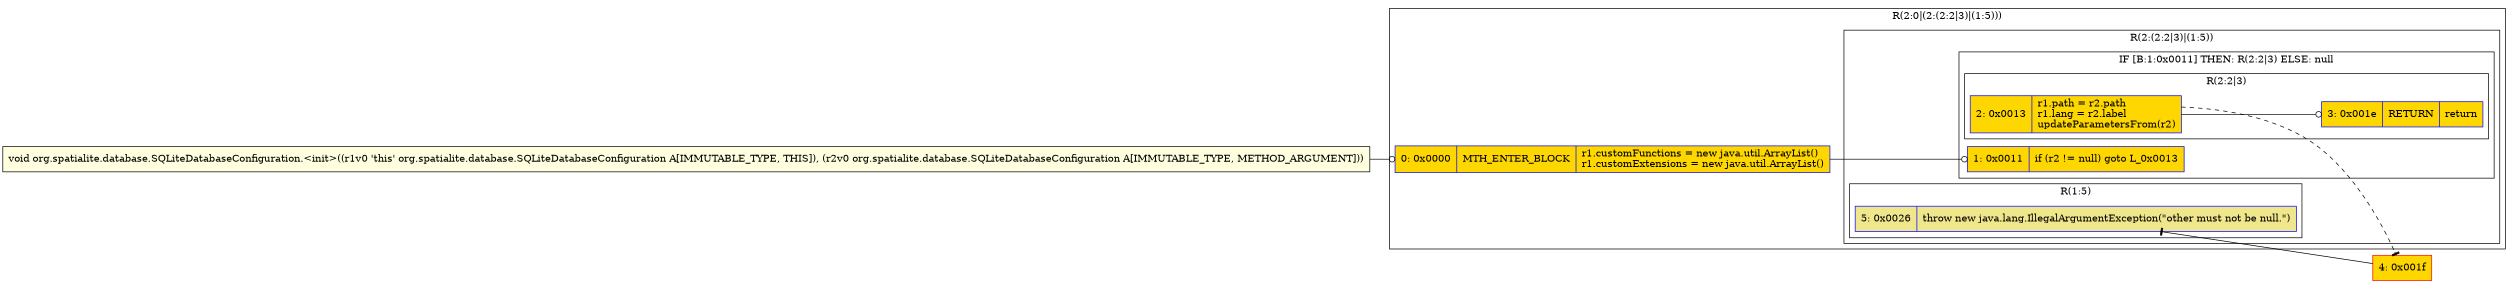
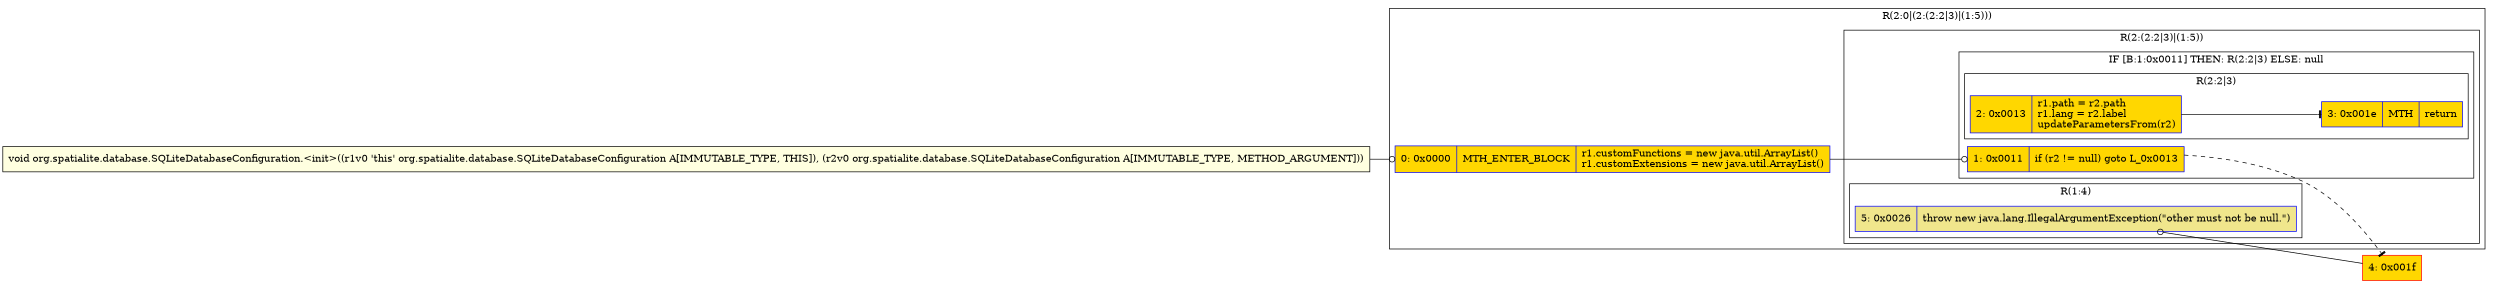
(2262, 114) -> (2250, 114)
(2411, 114) -> (2401, 114)
(2313, 143) -> (2279, 172)
(2076, 192) -> (2076, 192)
(2305, 253) -> (2298, 253)
